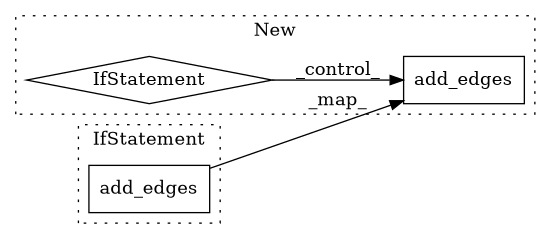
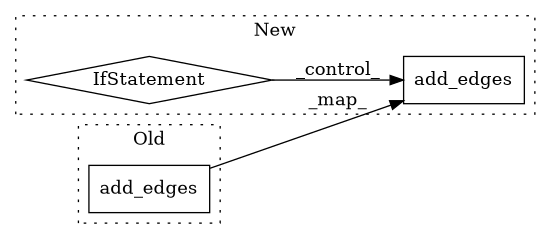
(149, 140) -> (149, 140)
